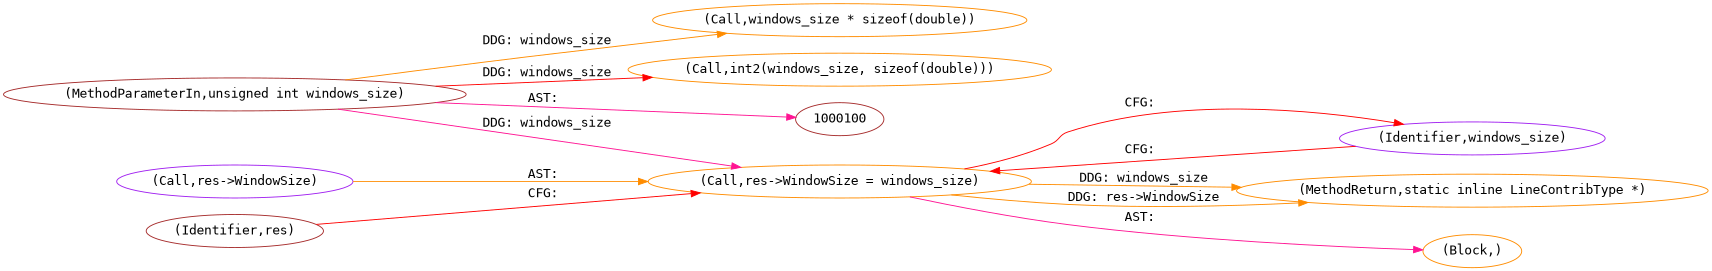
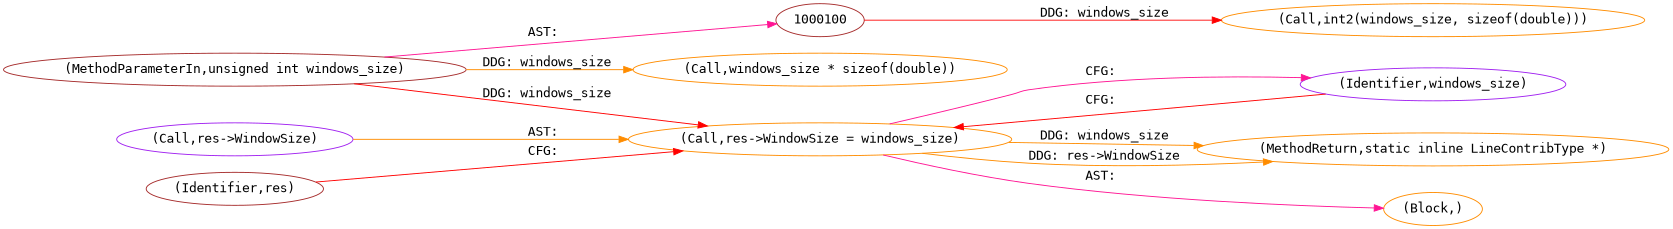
(539, 82) -> (1038, 20)
(1175, 112) -> (1093, 83)
(535, 138) -> (526, 104)
